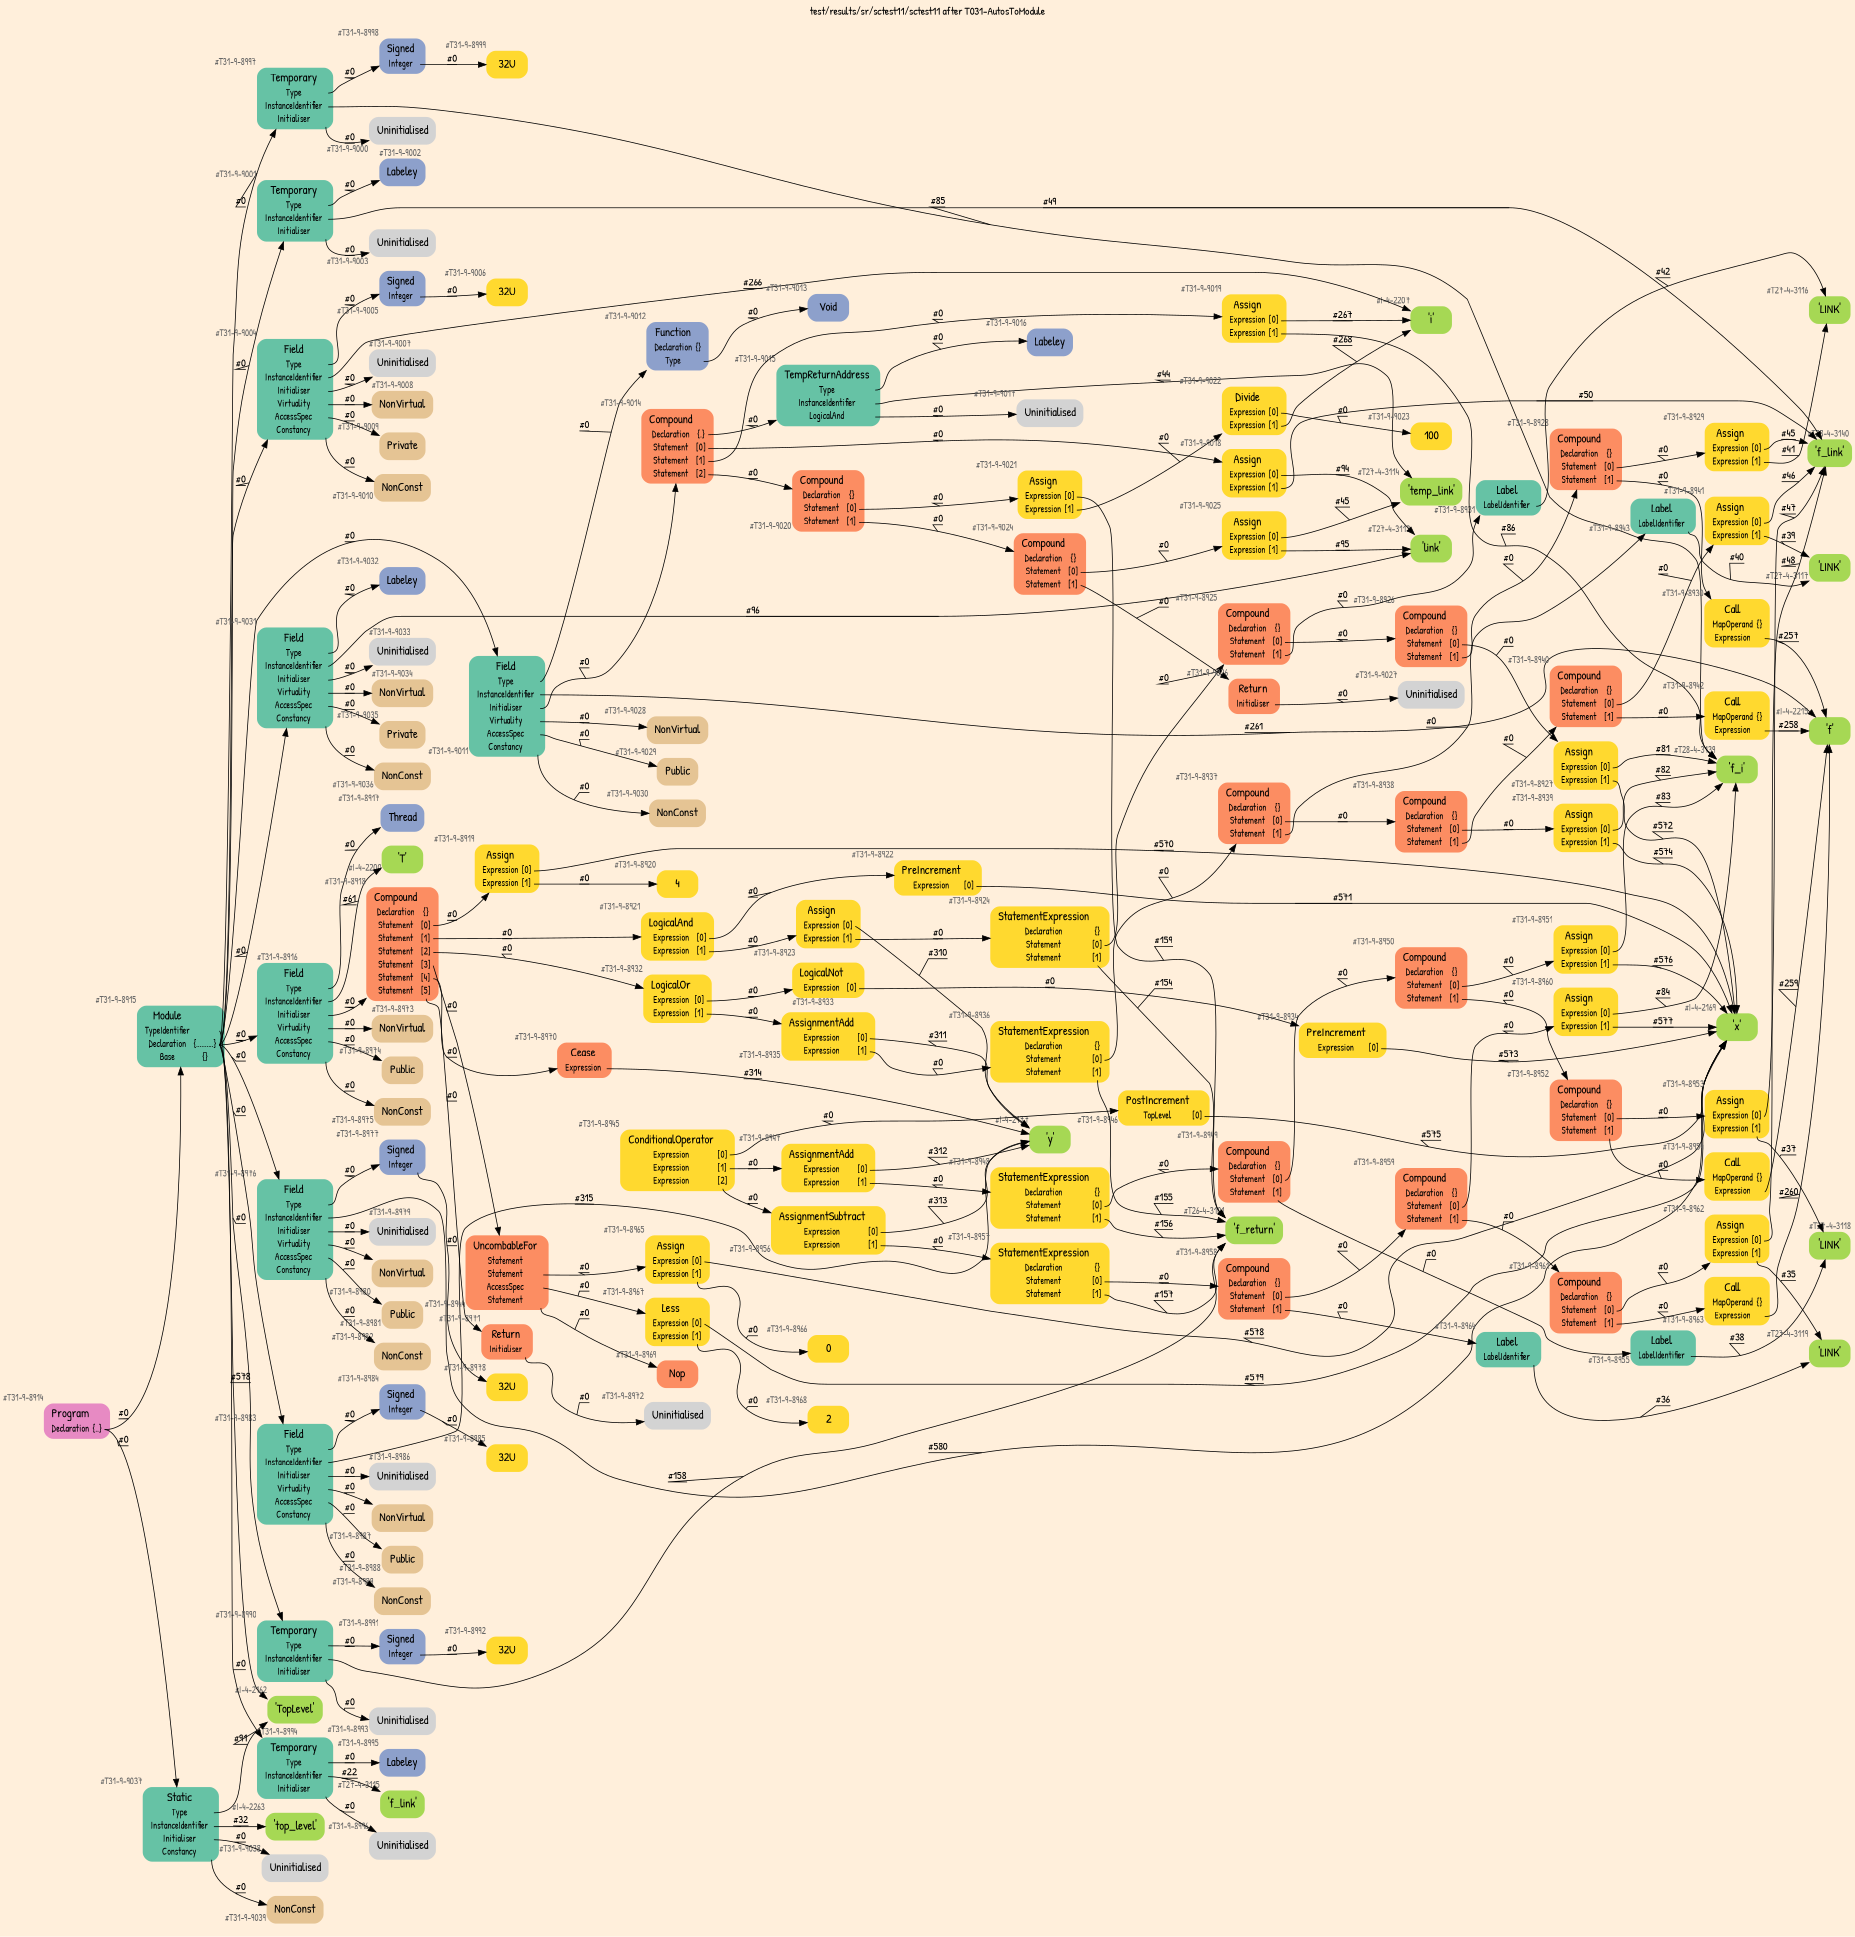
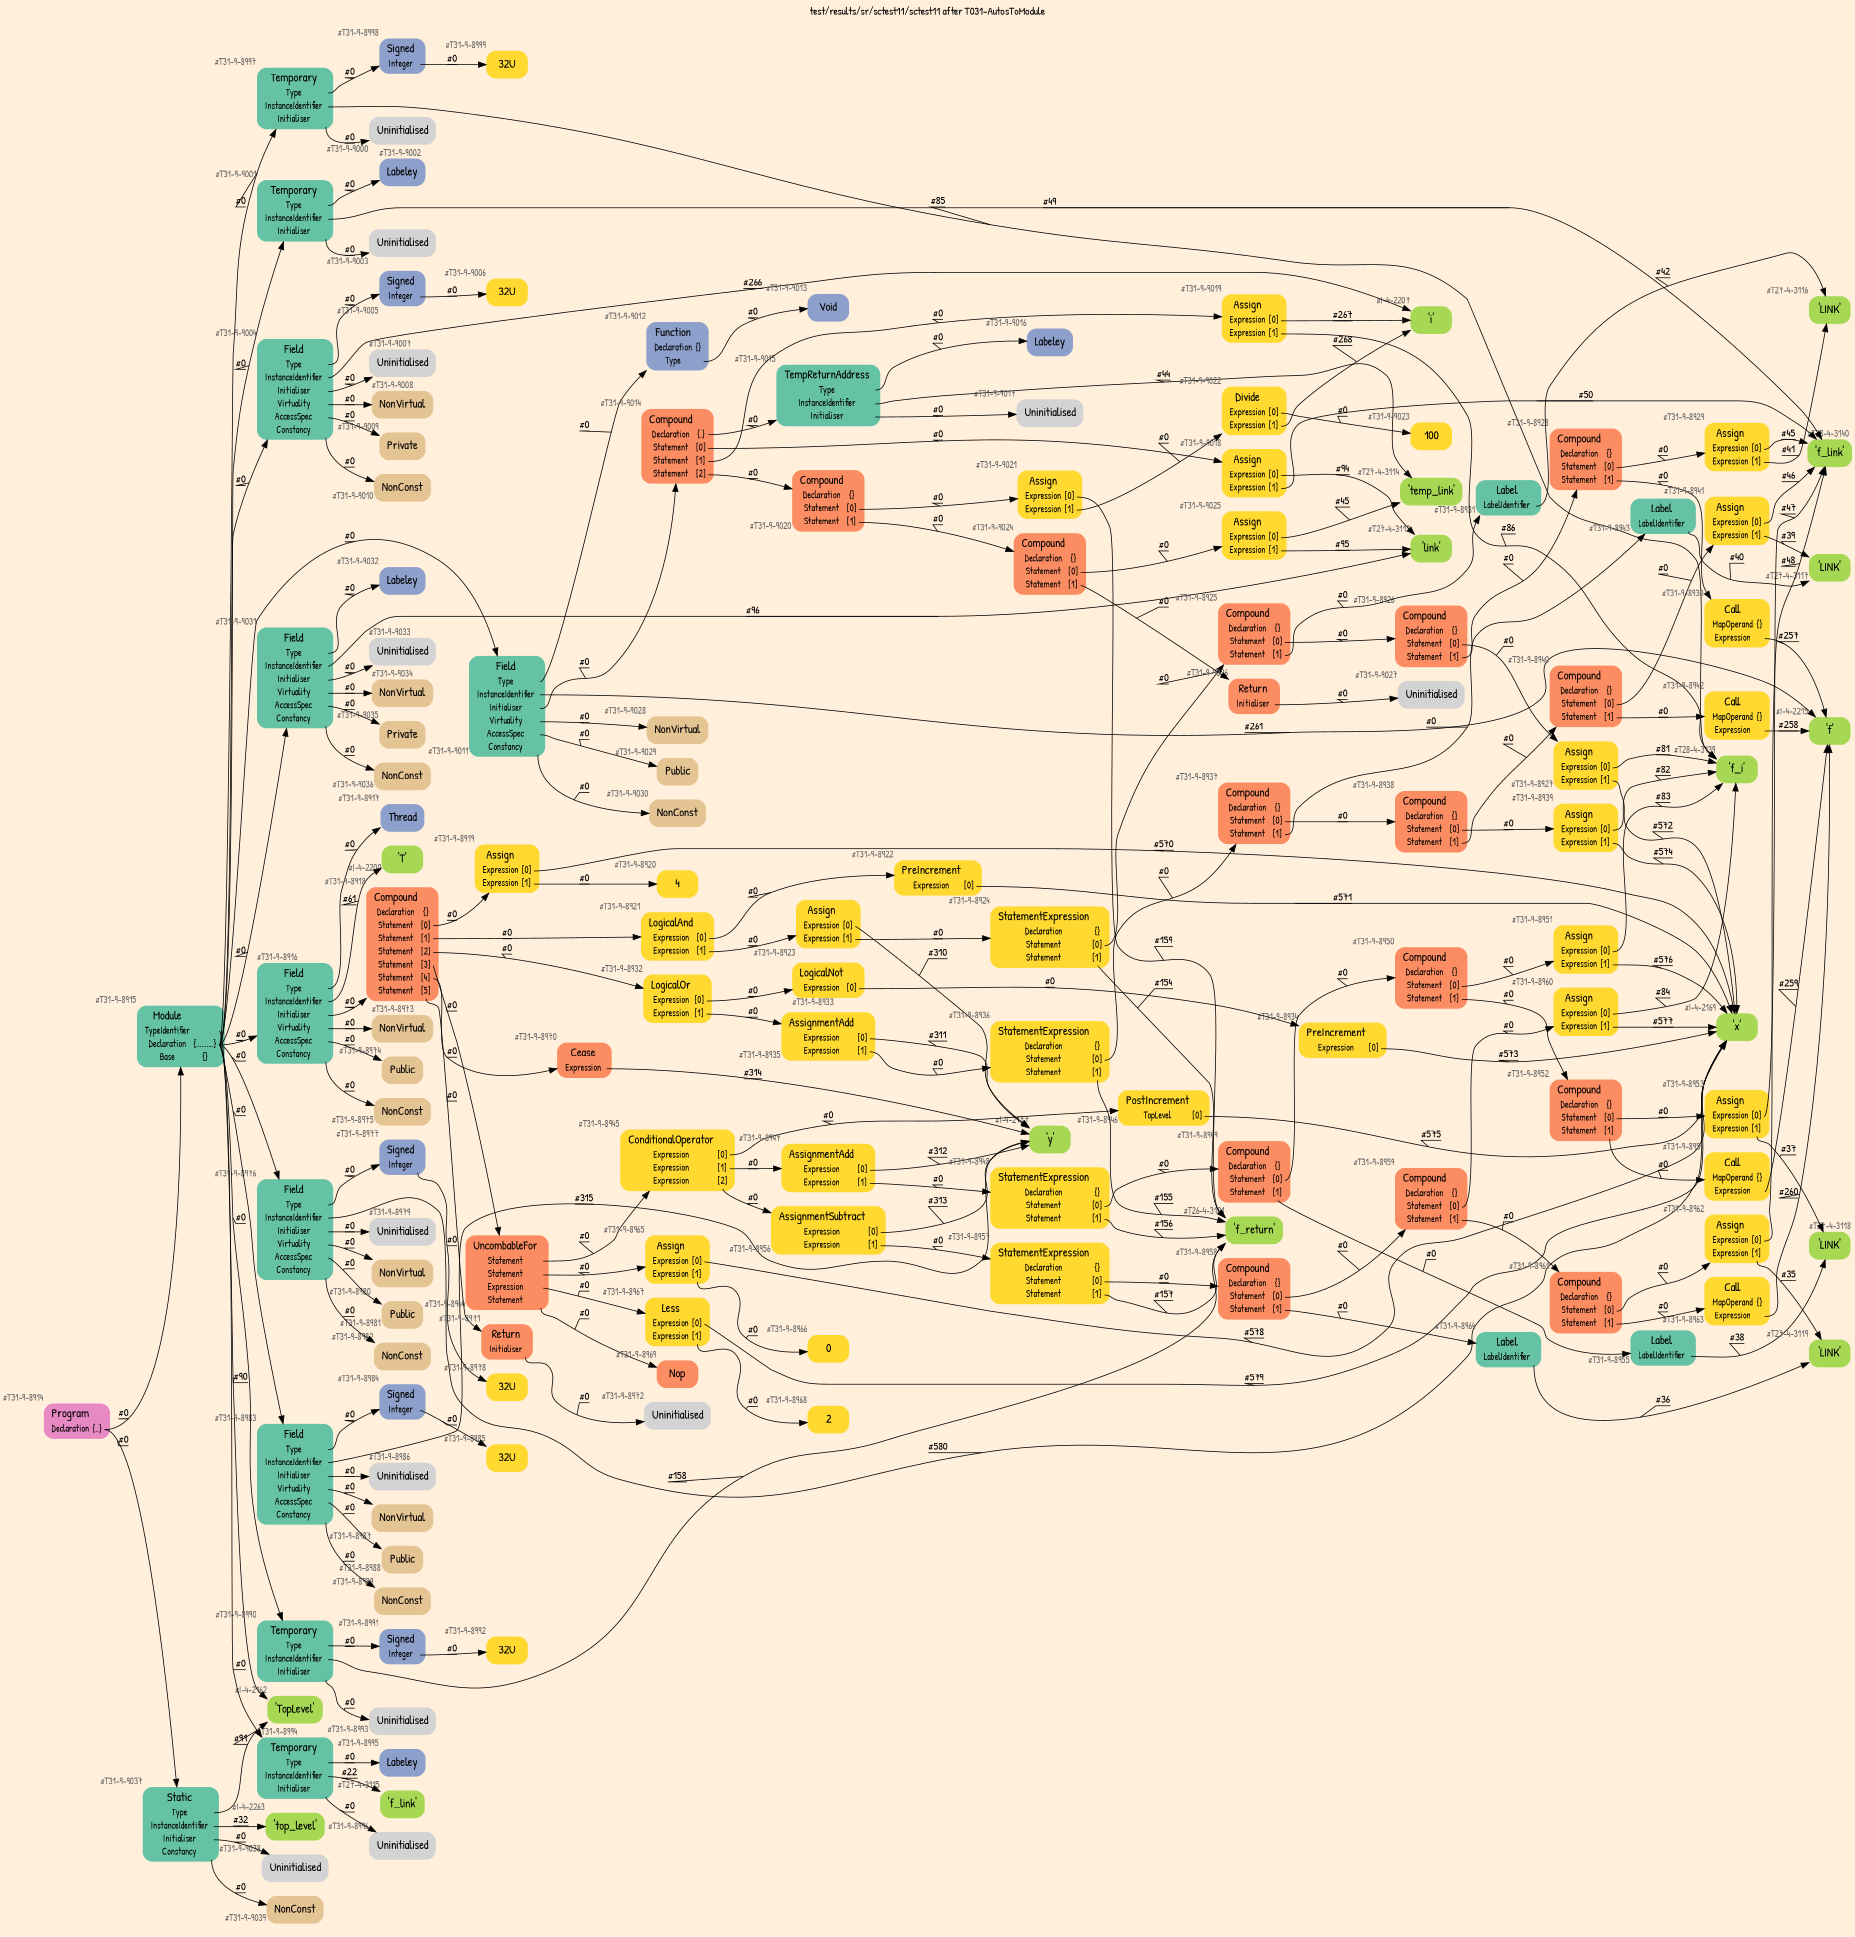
(827, 416) -> (827, 416)
none -> (605, 1247)
(506, 1287) -> (506, 1287)
(241, 1377) -> (241, 1377)
